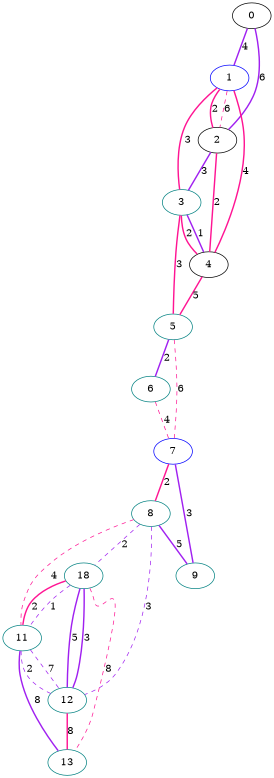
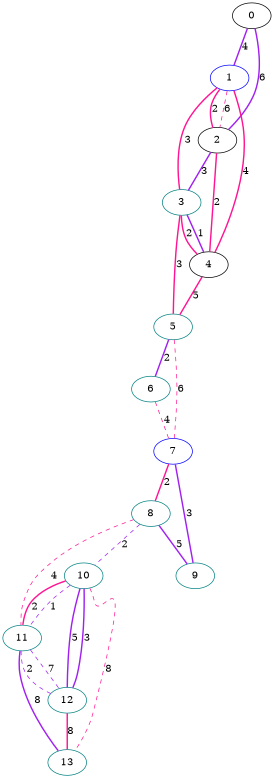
(84, 576) -> (84, 576)
(140, 621) -> none
